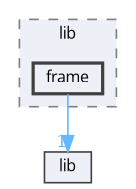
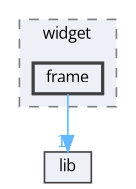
(68, 35) -> (68, 35)
